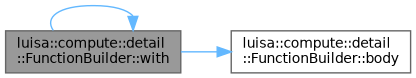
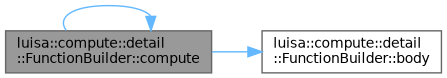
(93, 52) -> (109, 52)
